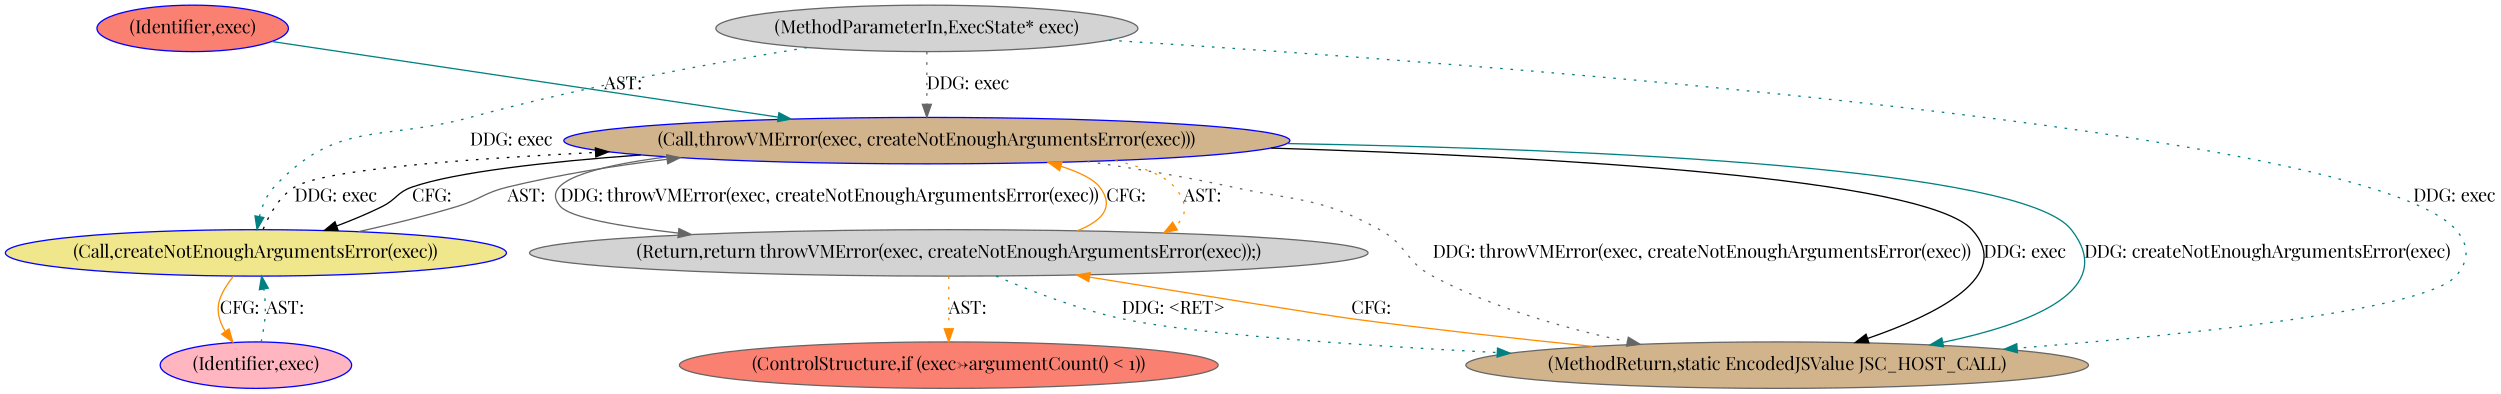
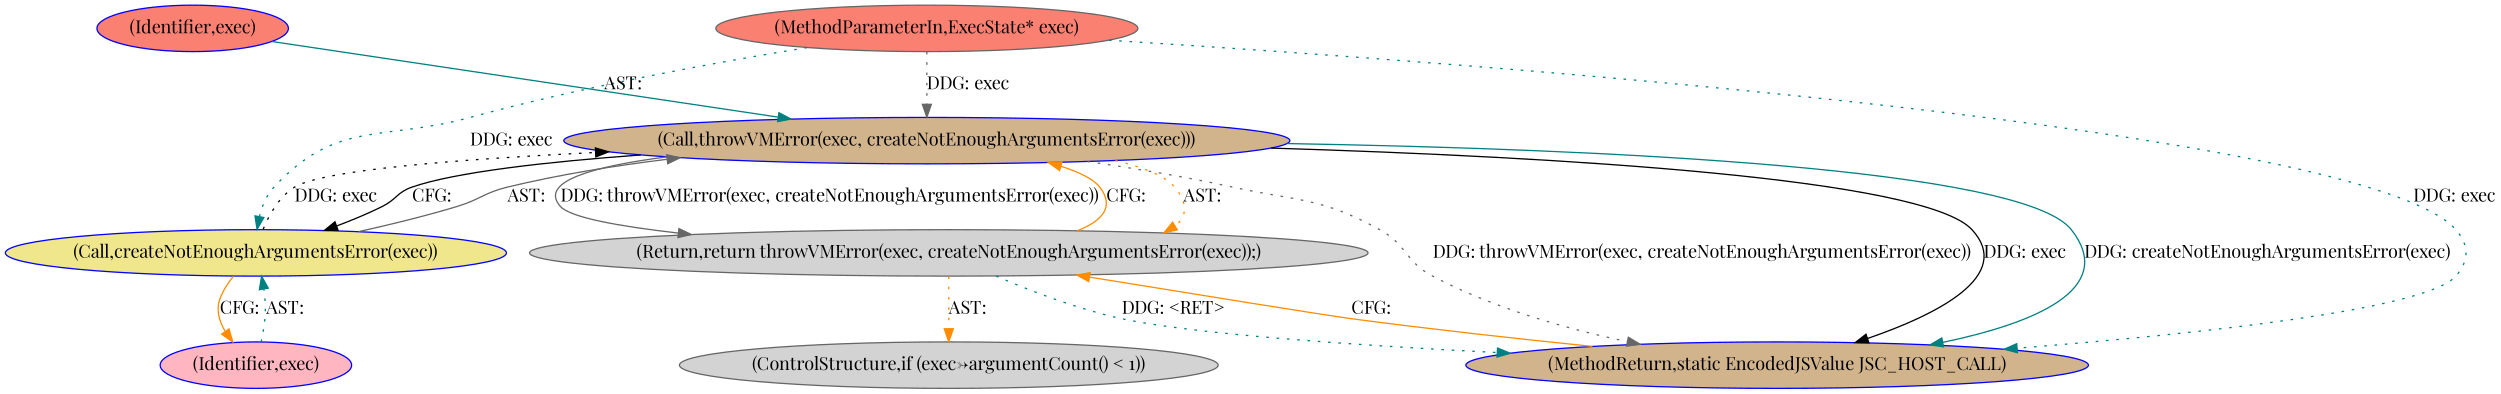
(927, 28) -> (927, 28)
(949, 365) -> (949, 365)
(1777, 365) -> (1777, 365)
